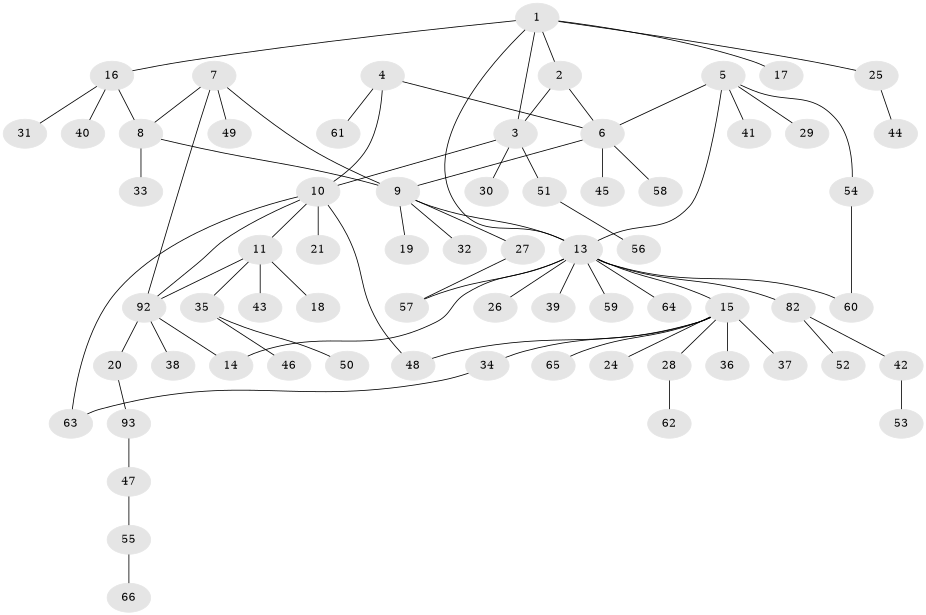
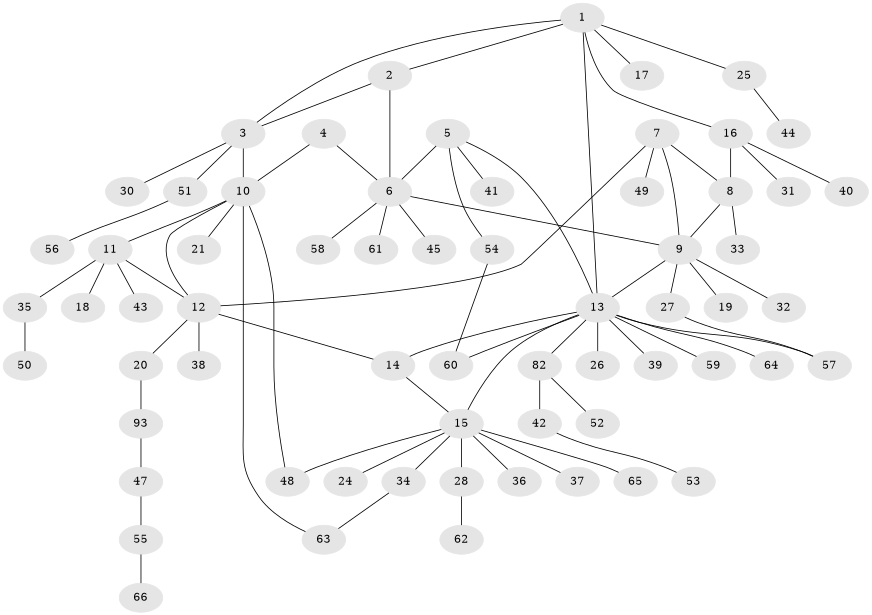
(360, 105) -> (383, 221)
(807, 134) -> none
(144, 308) -> (199, 308)
(289, 366) -> none
none -> (427, 395)
